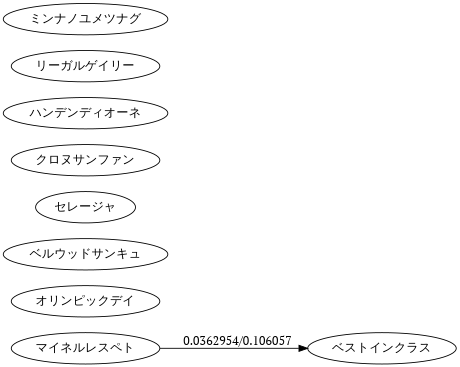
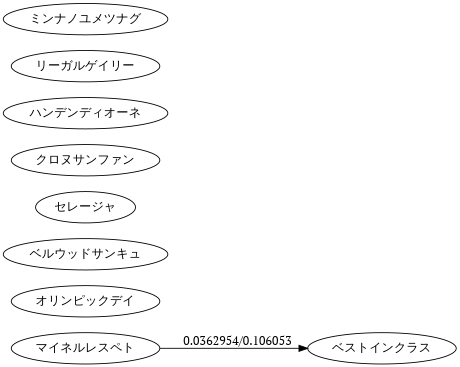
(238, 342) -> (238, 342)
